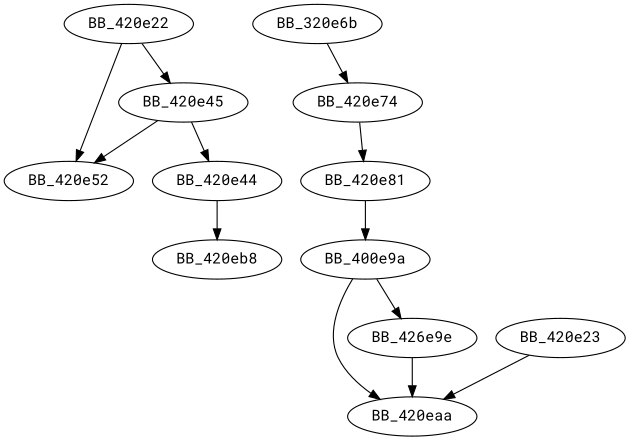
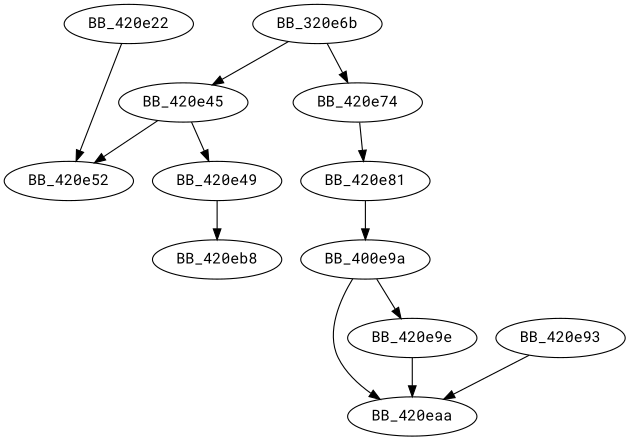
(153, 59) -> (255, 61)
(217, 181) -> (217, 181)
(412, 338) -> (412, 338)
(561, 338) -> (561, 338)
